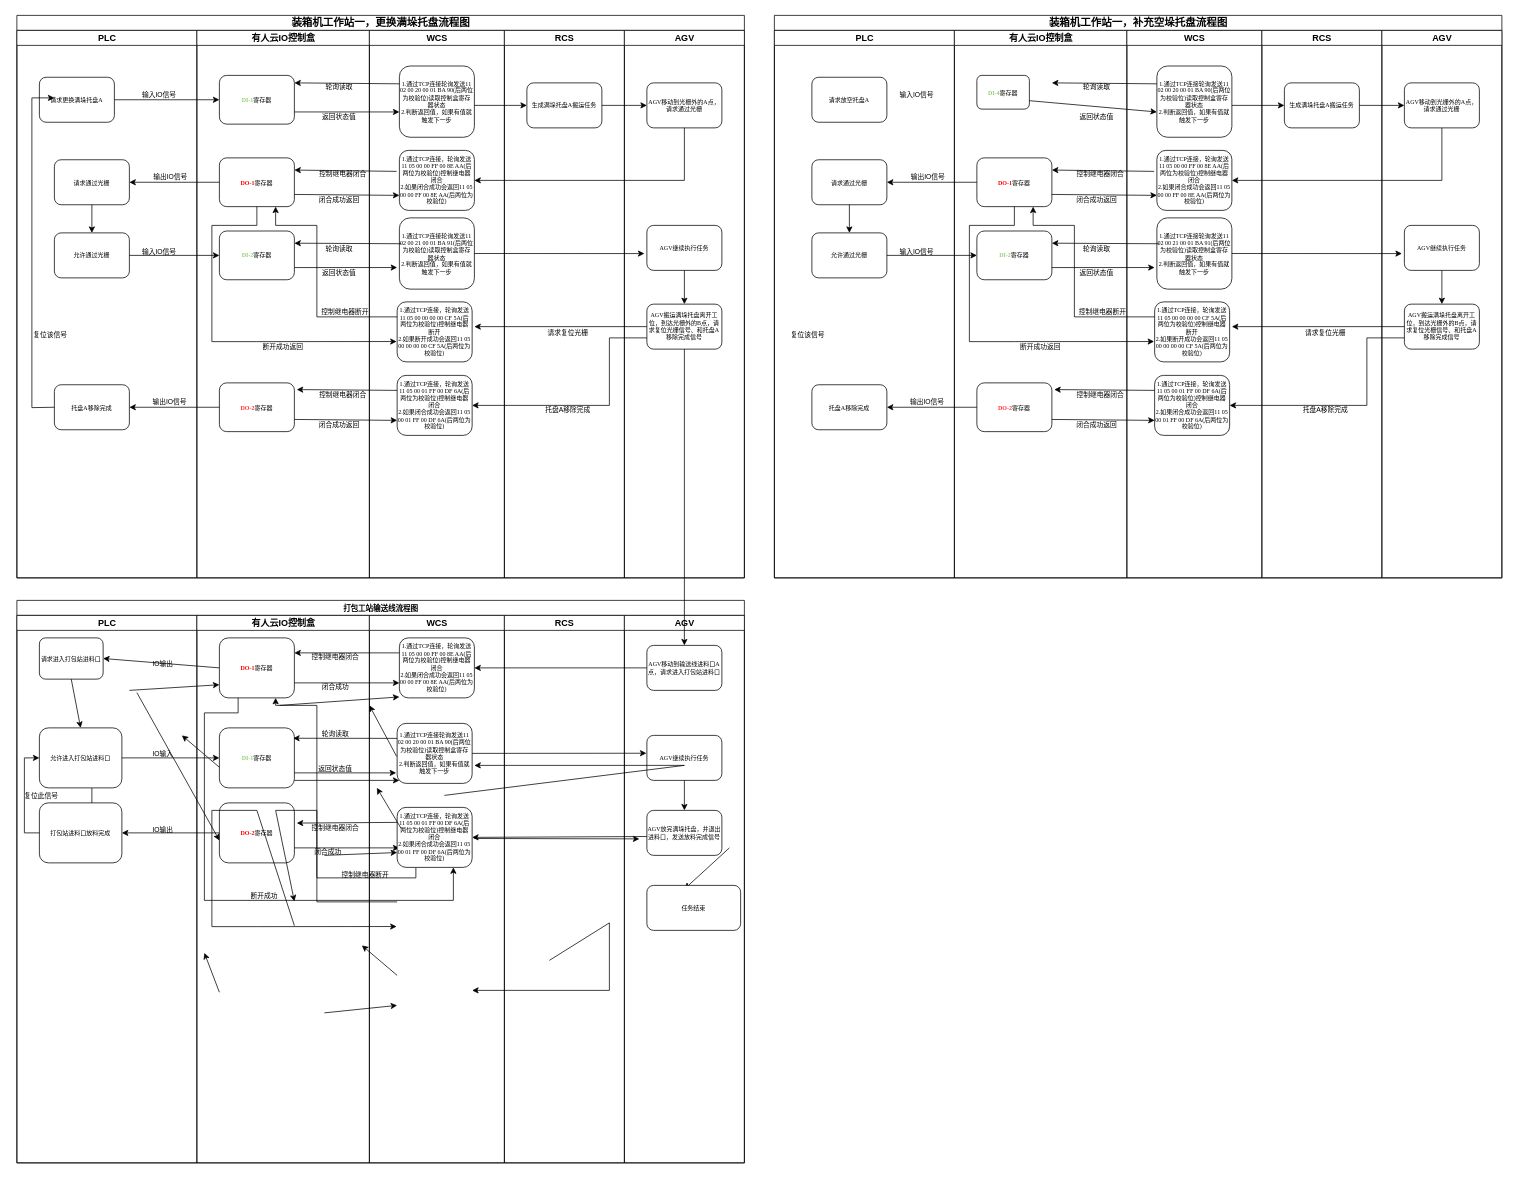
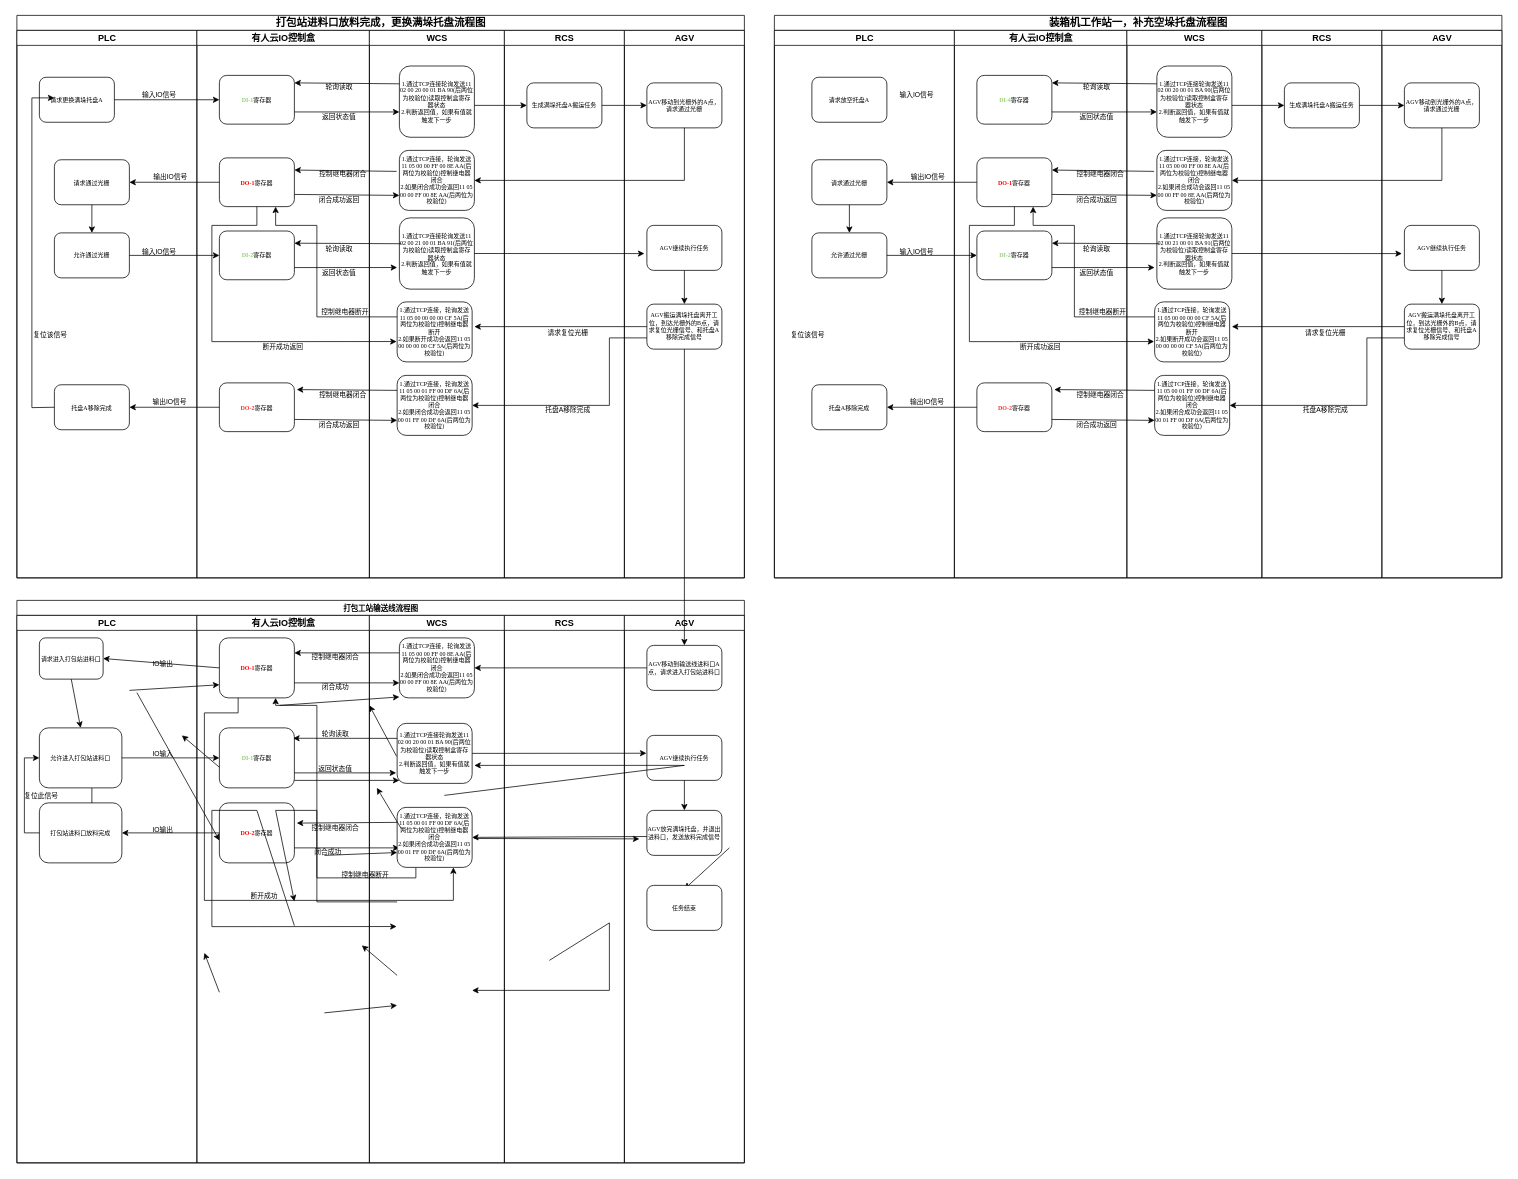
(381, 23) -> (381, 23)
(1003, 92) -> (1014, 100)
(694, 908) -> (684, 908)
